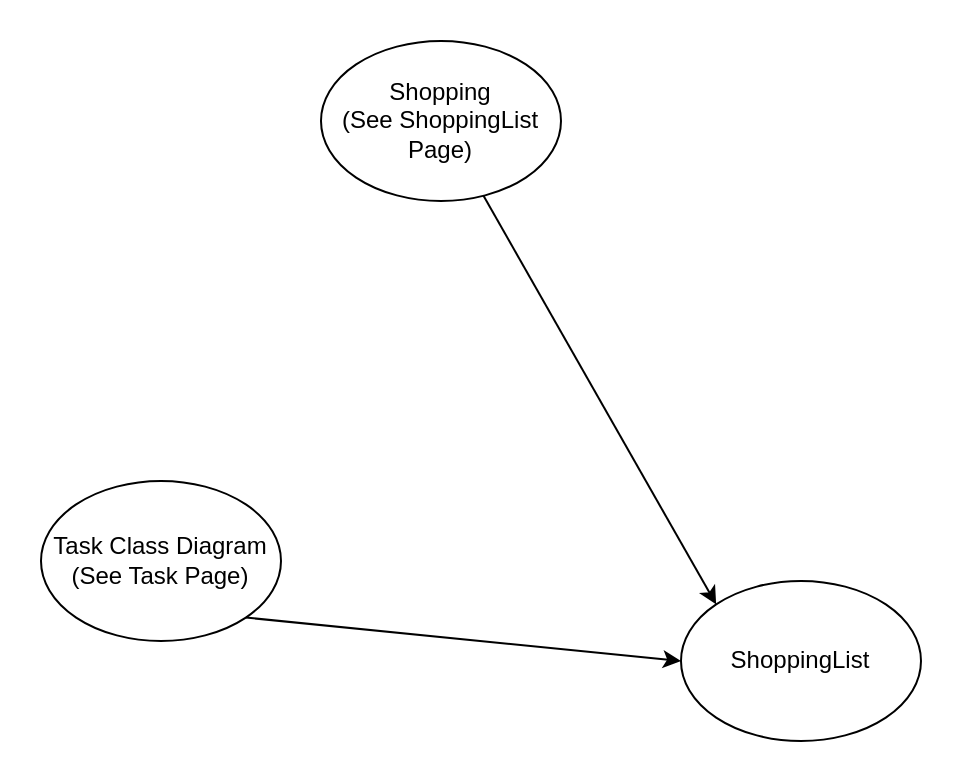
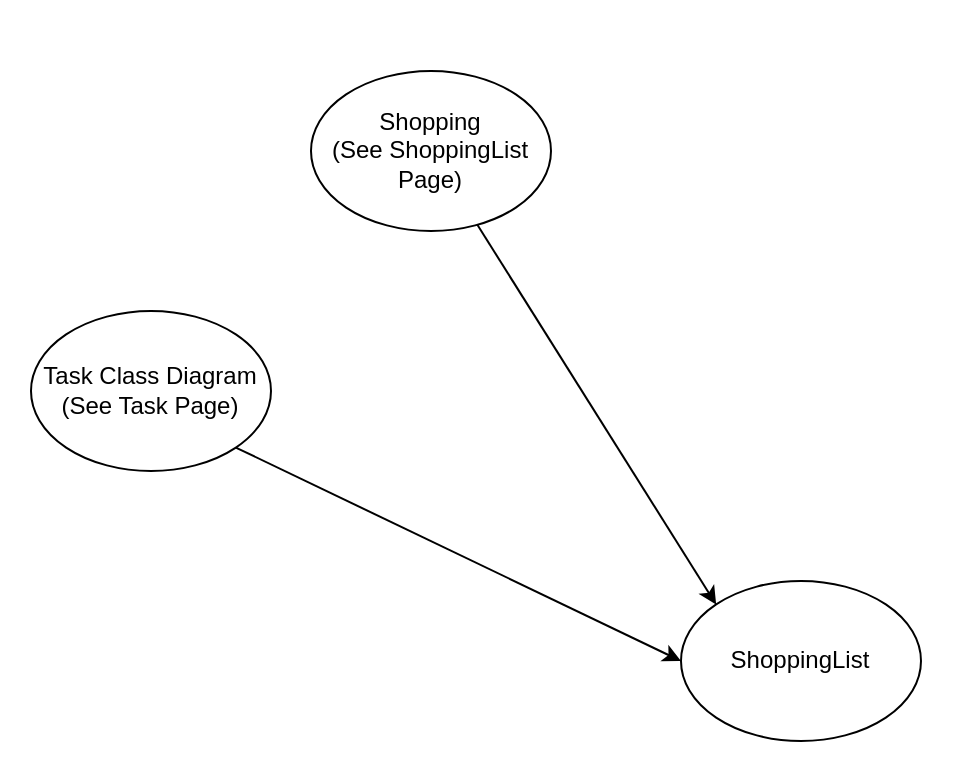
(441, 121) -> (431, 151)
(161, 561) -> (151, 391)
